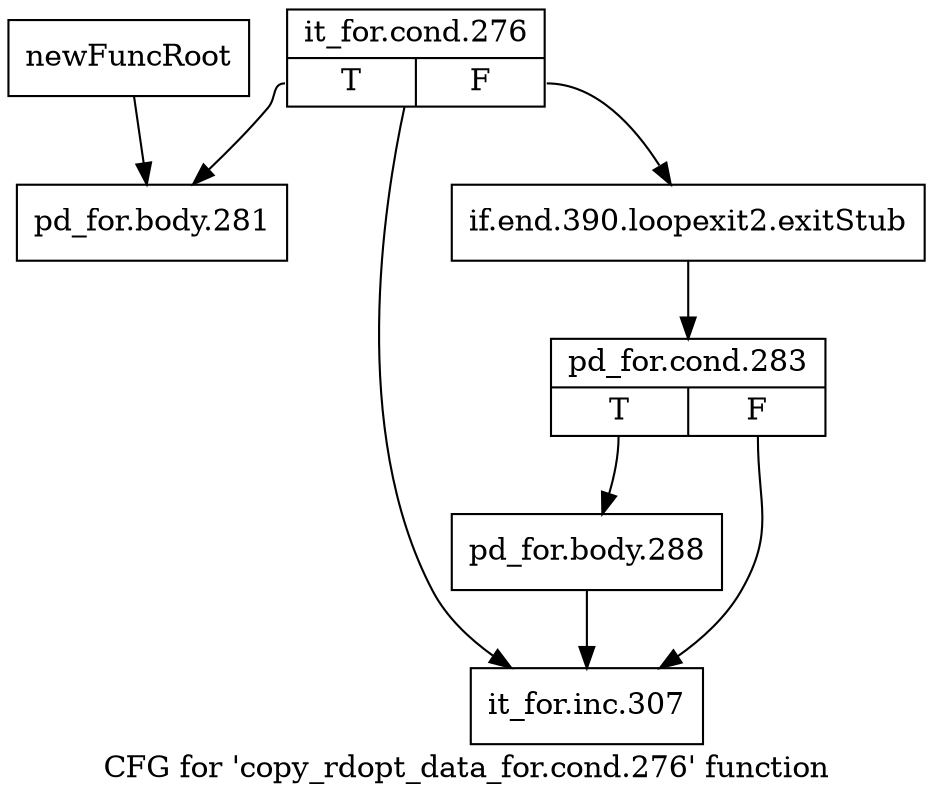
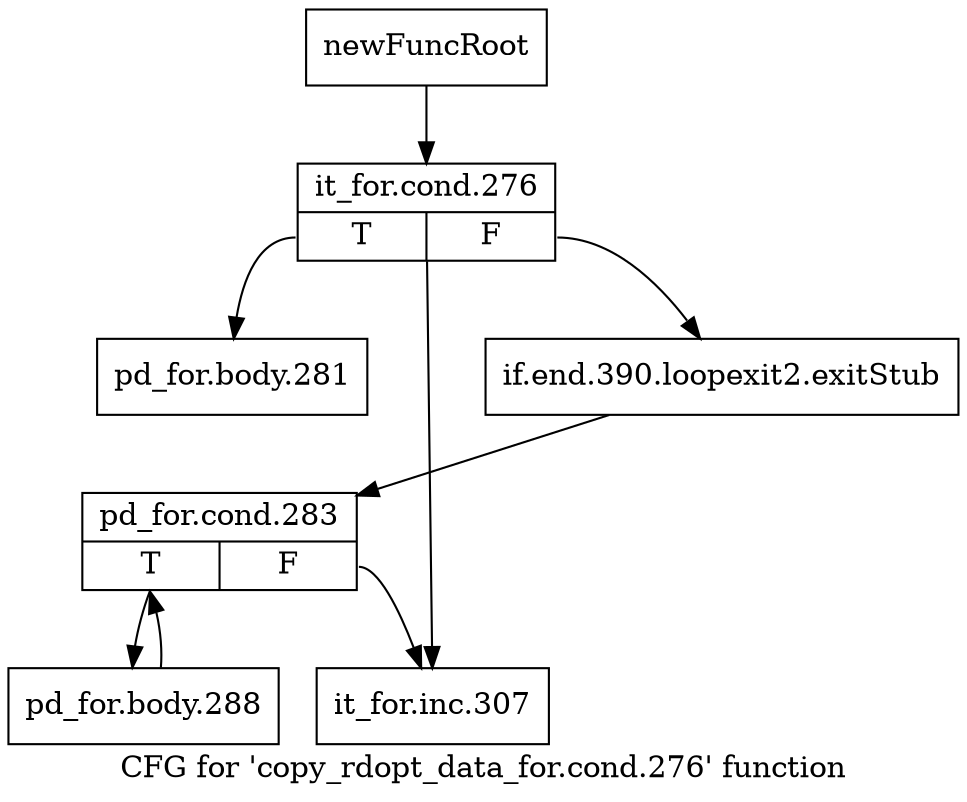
(139, 130) -> (426, 114)
(587, 619) -> (161, 640)
